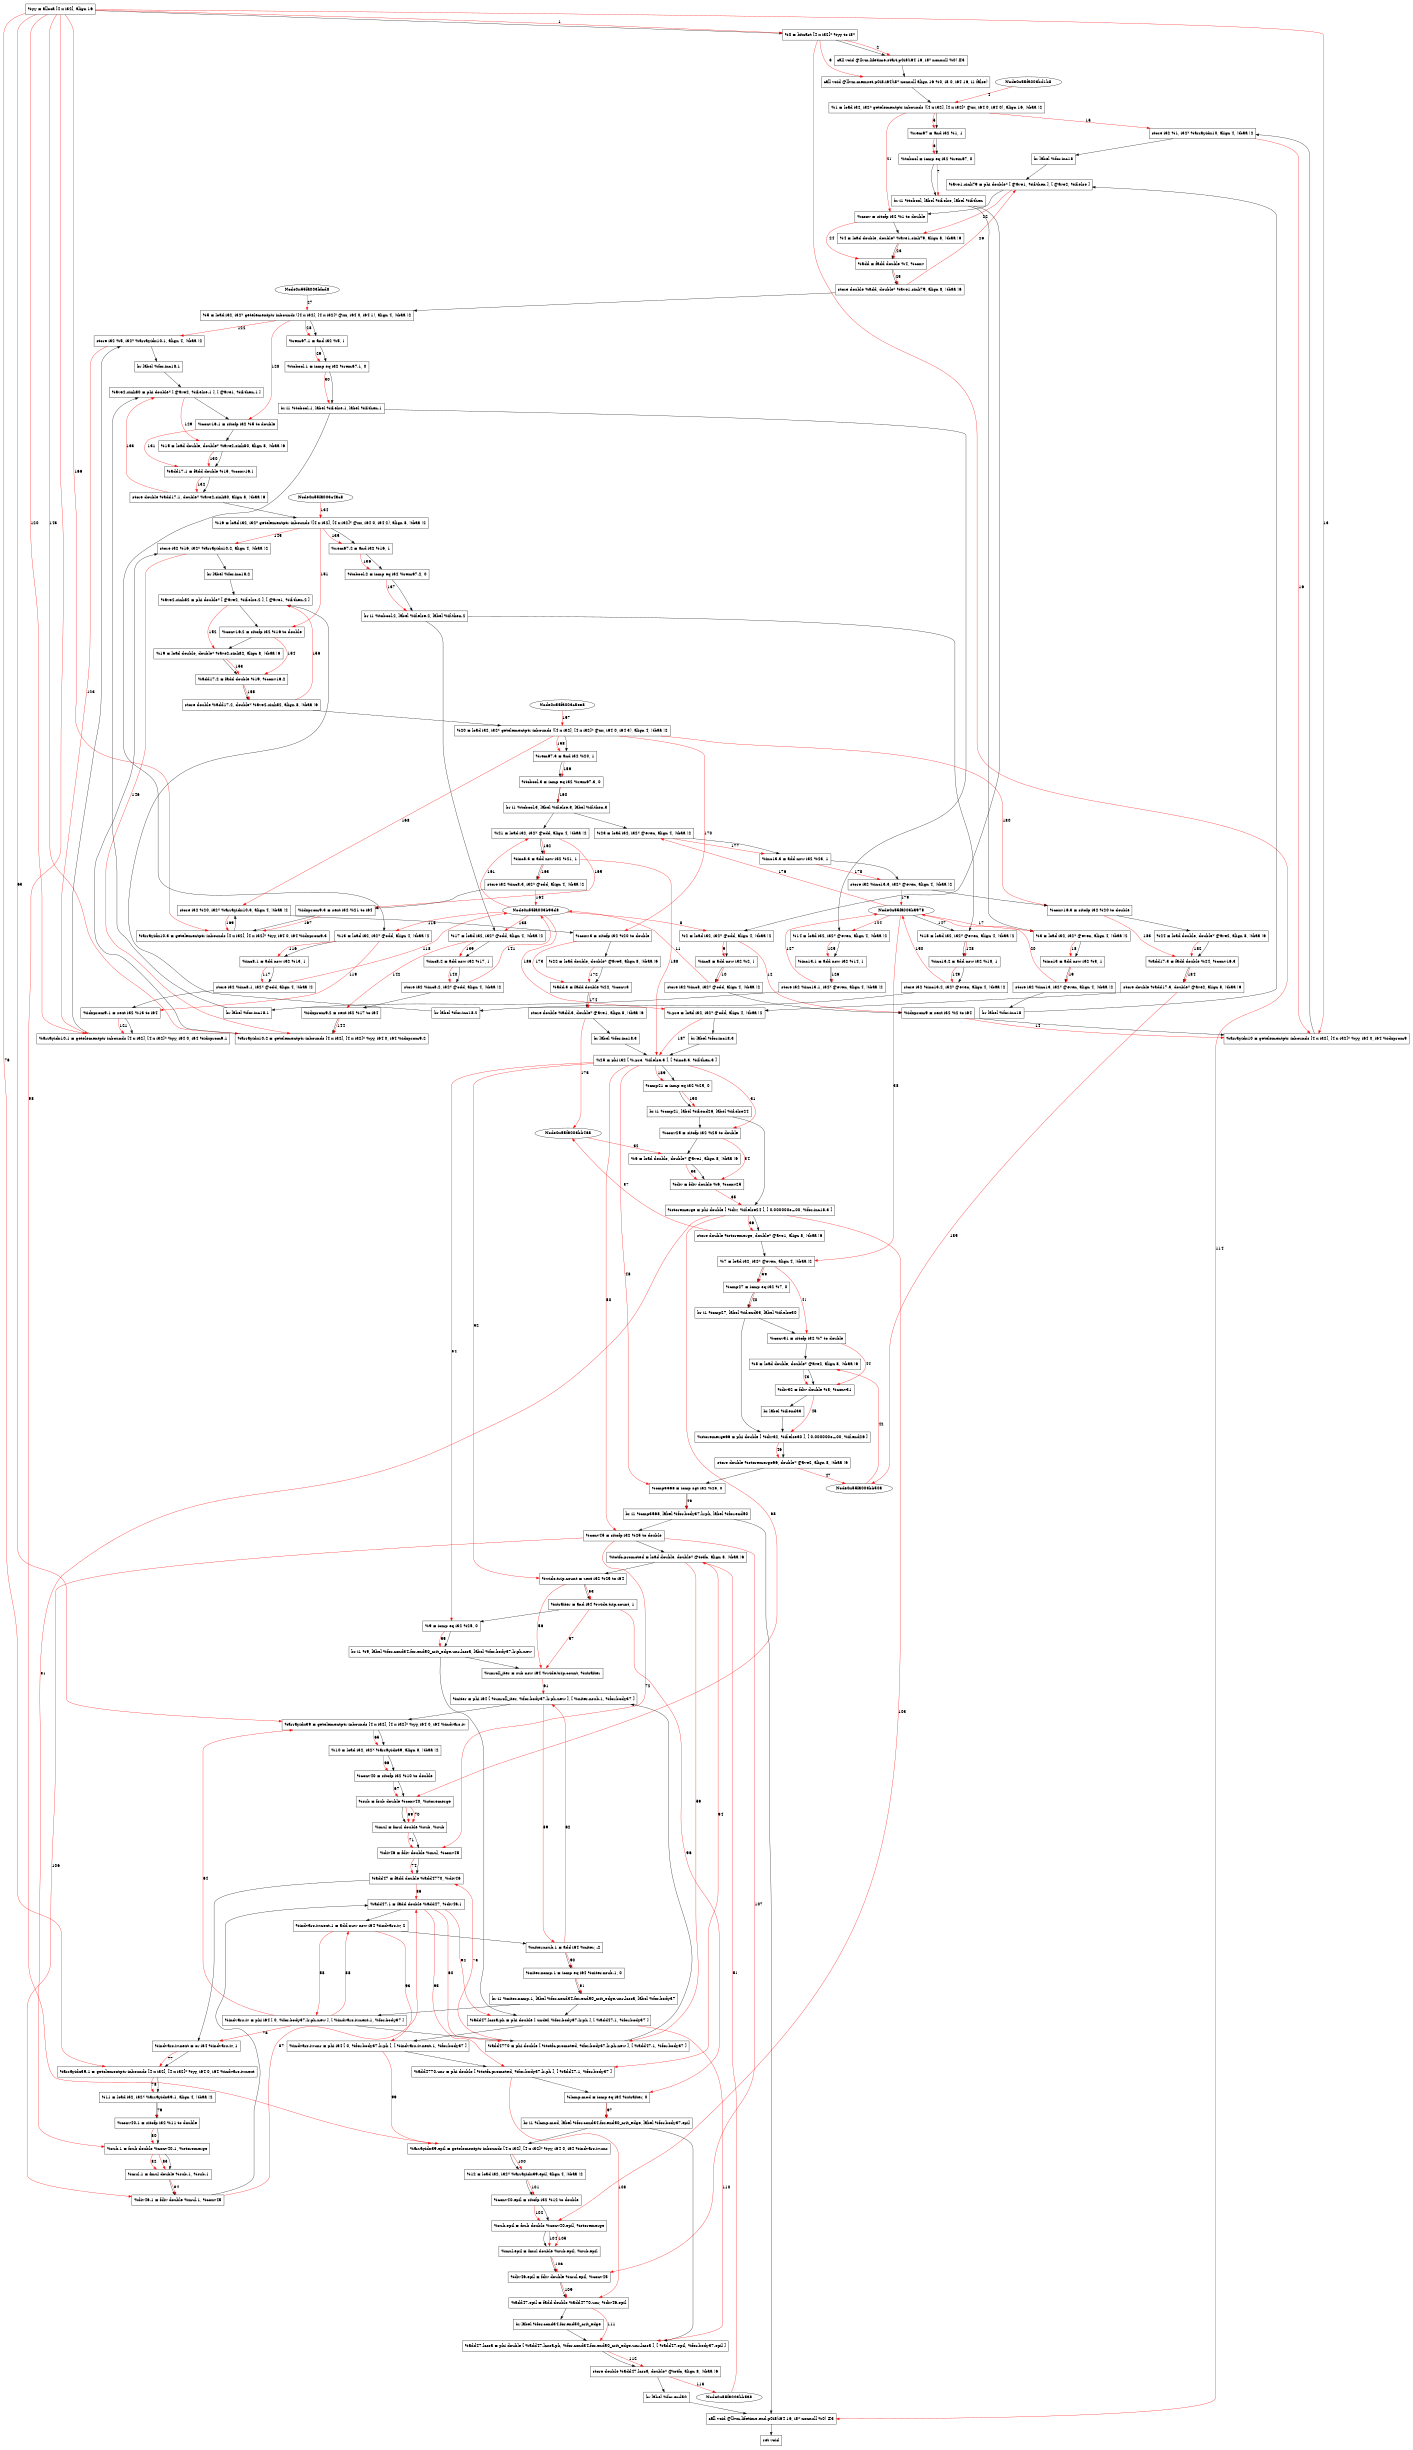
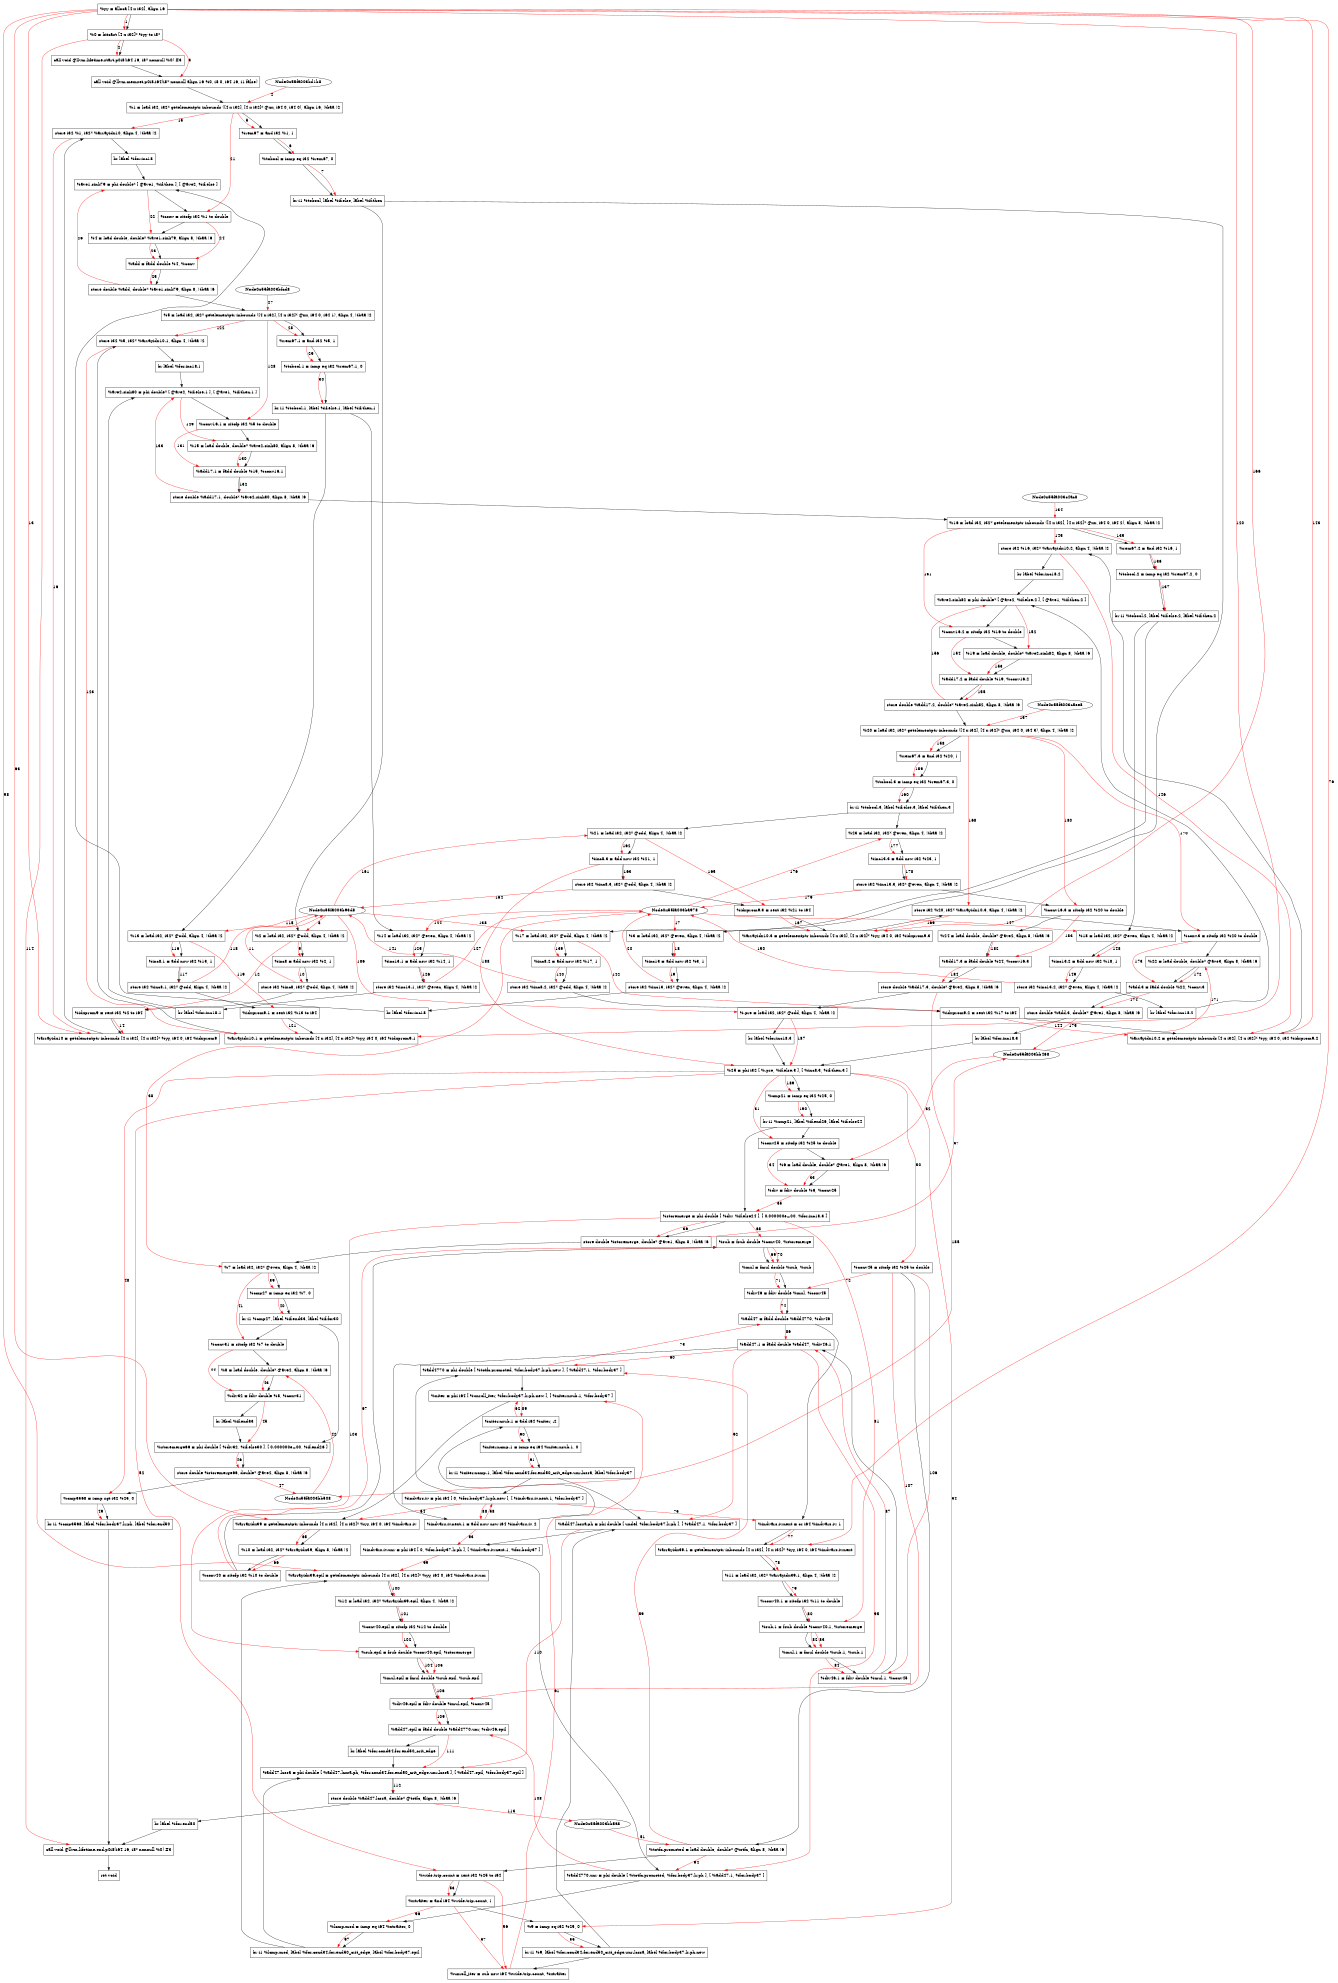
(932, 923) -> (888, 919)
none -> (1139, 1032)
(747, 1313) -> (290, 1319)
(657, 1525) -> none
